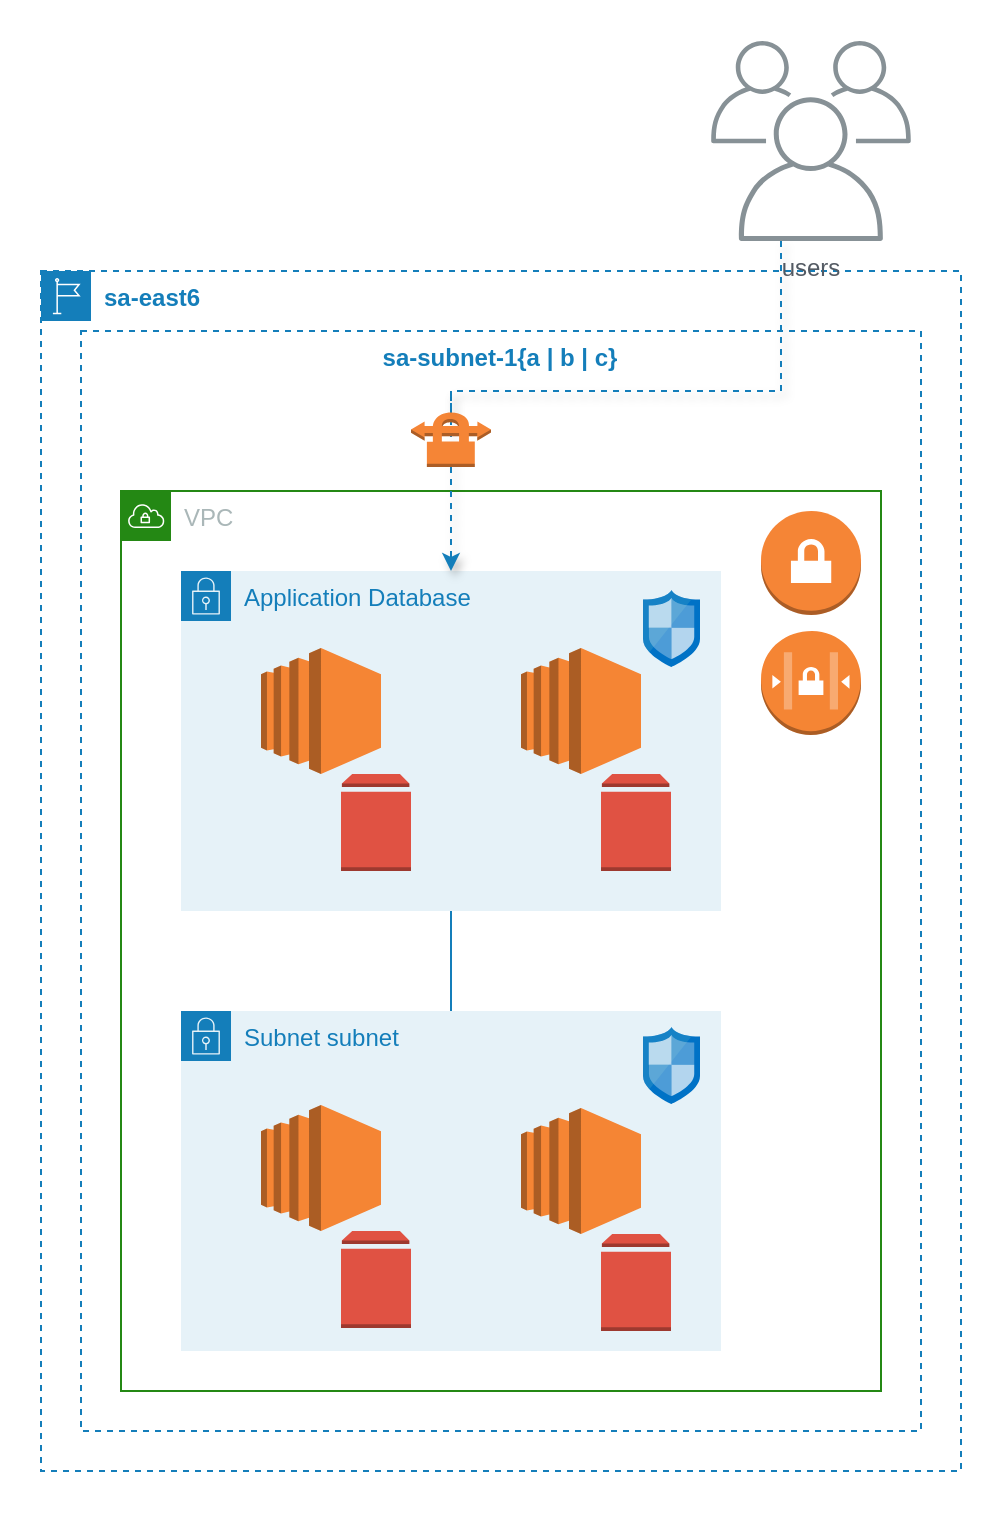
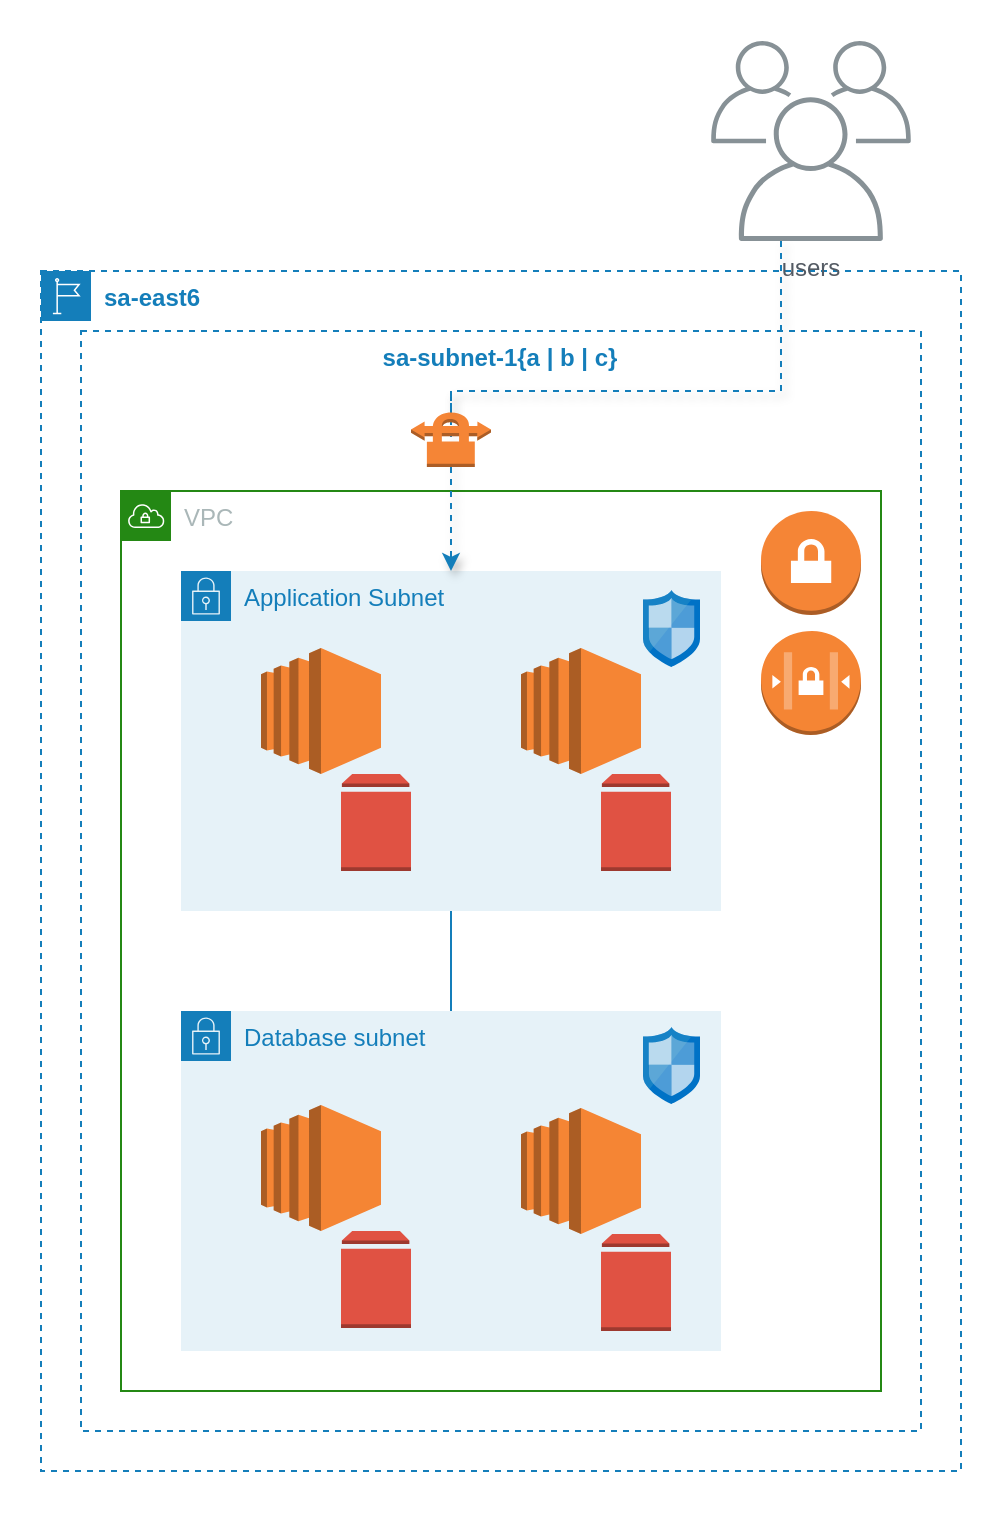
(367, 599) -> (353, 599)
(329, 1039) -> (343, 1039)
